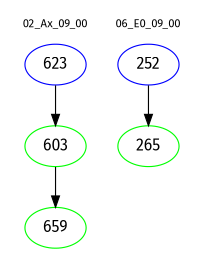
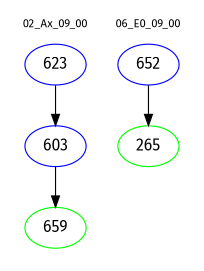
(148, 65) -> (148, 65)
(56, 146) -> (56, 146)
